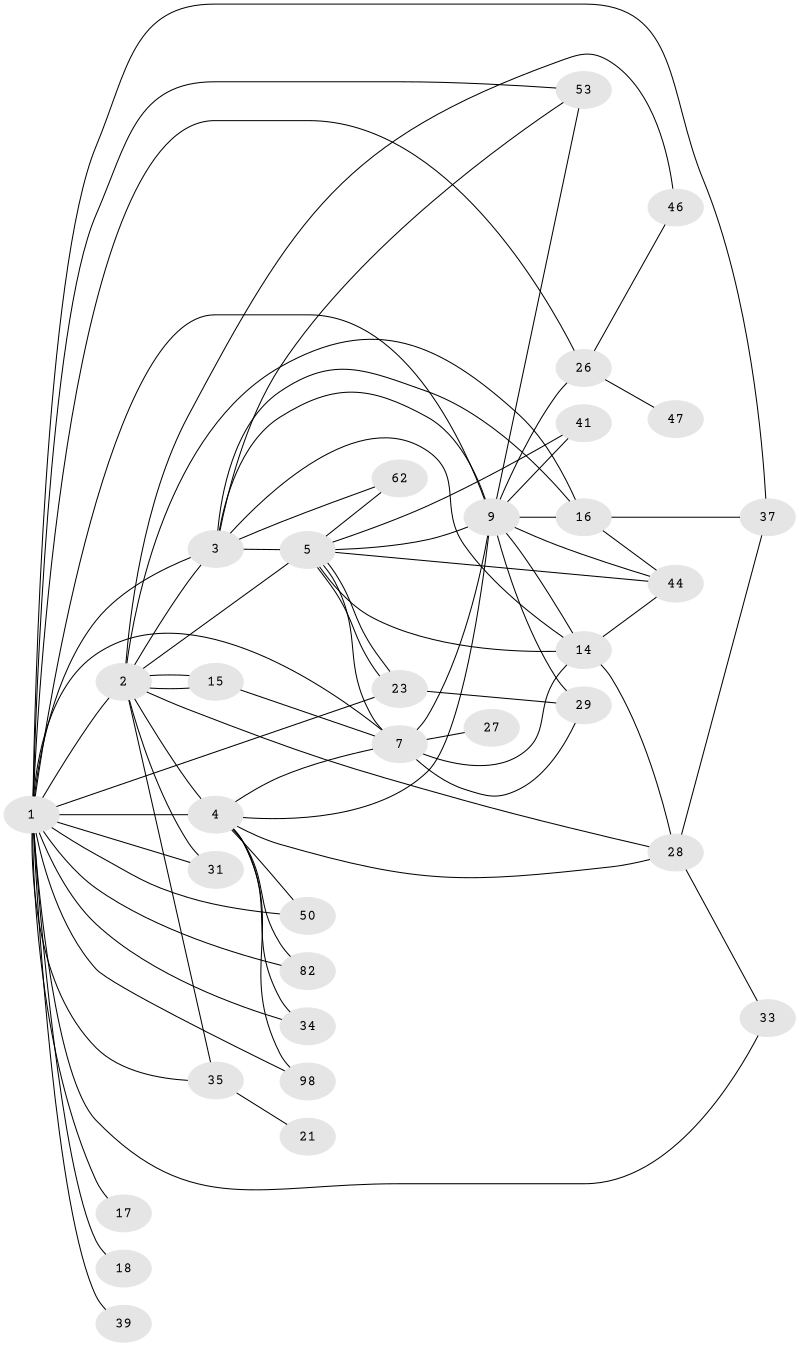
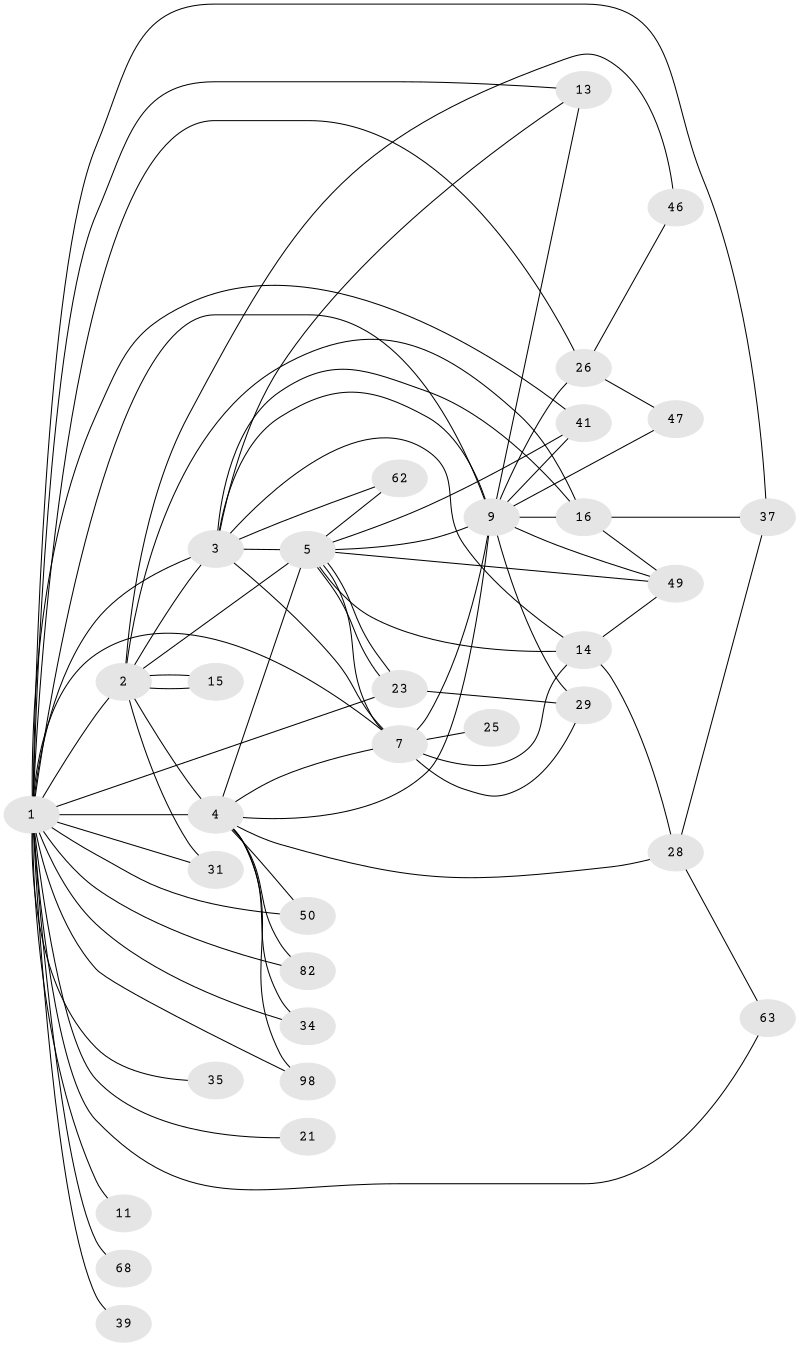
(584, 90) -> (584, 90)
none -> (136, 340)
(541, 582) -> (584, 468)
(676, 584) -> (676, 584)
none -> (262, 682)
(308, 713) -> (316, 639)
(492, 728) -> (492, 728)
(394, 781) -> none
(170, 881) -> none
(768, 1018) -> (768, 1018)
(262, 1109) -> (81, 1054)
(124, 1213) -> (124, 1213)
(124, 1269) -> (124, 1269)
